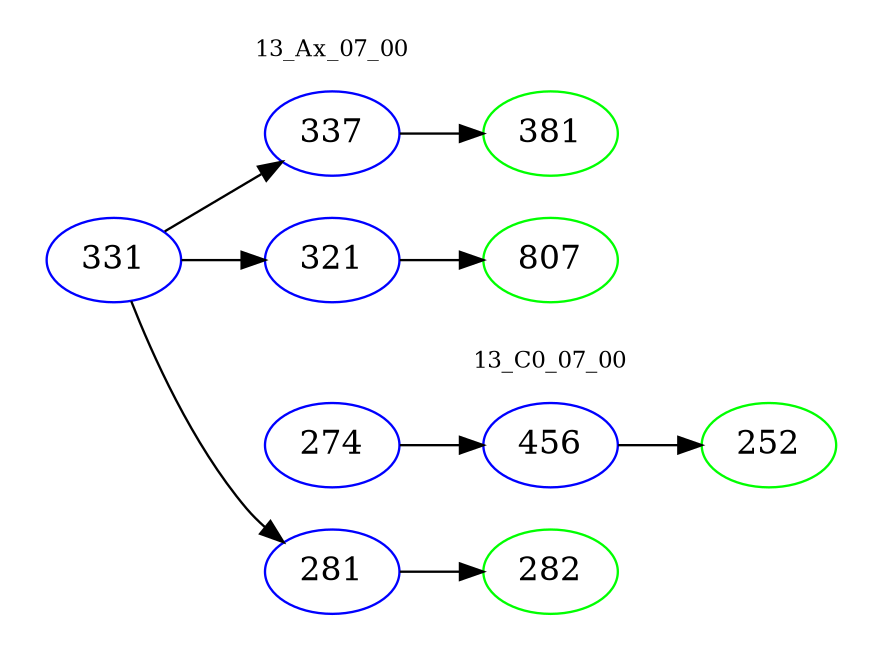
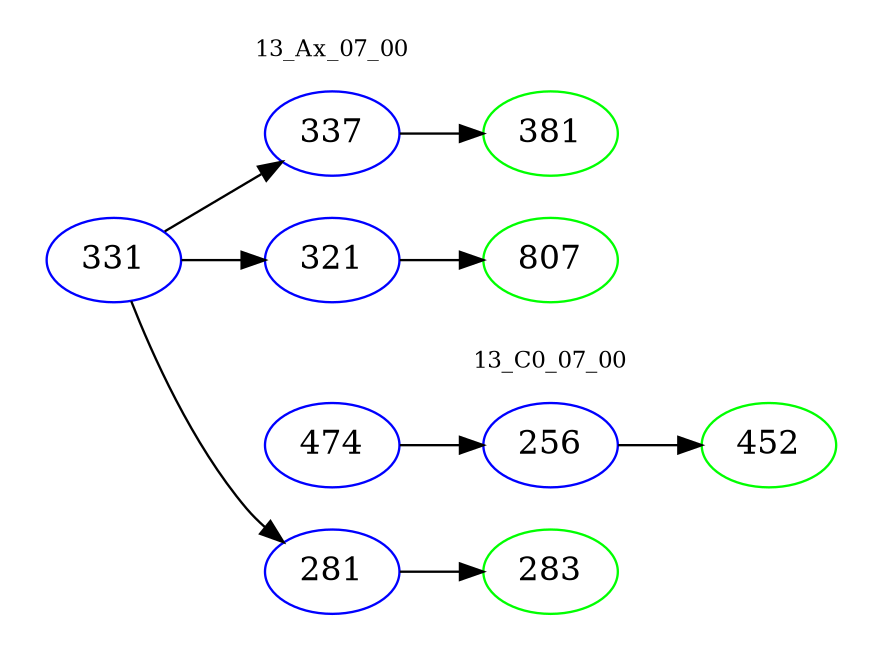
(332, 445) -> (332, 445)
(551, 445) -> (551, 445)
(769, 445) -> (769, 445)
(551, 572) -> (551, 572)
